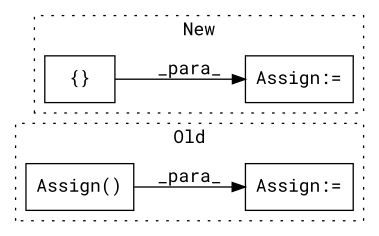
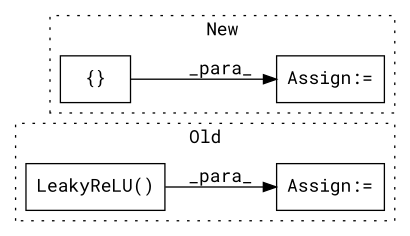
(80, 187) -> (95, 187)
